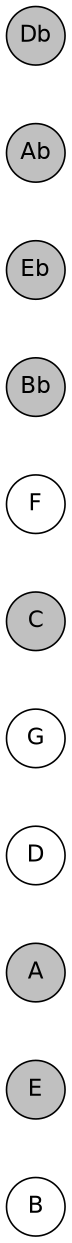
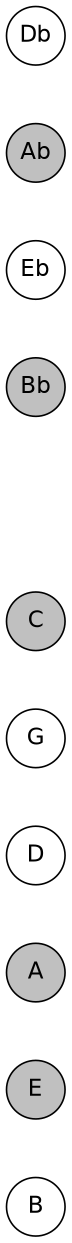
(36, 36) -> (36, 36)
(36, 270) -> (36, 270)
(36, 504) -> none
